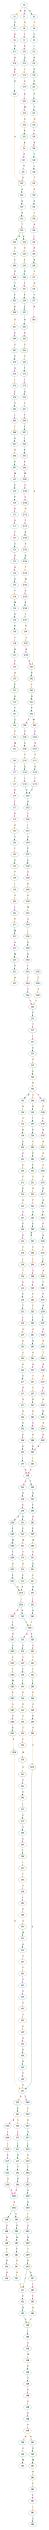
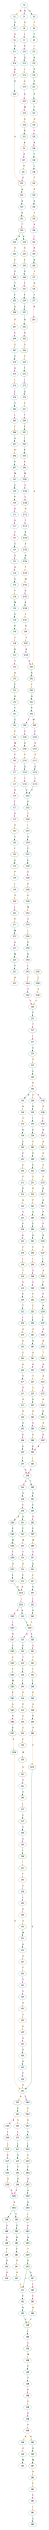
none -> (14, 754)
(31, 1236) -> (33, 1235)
